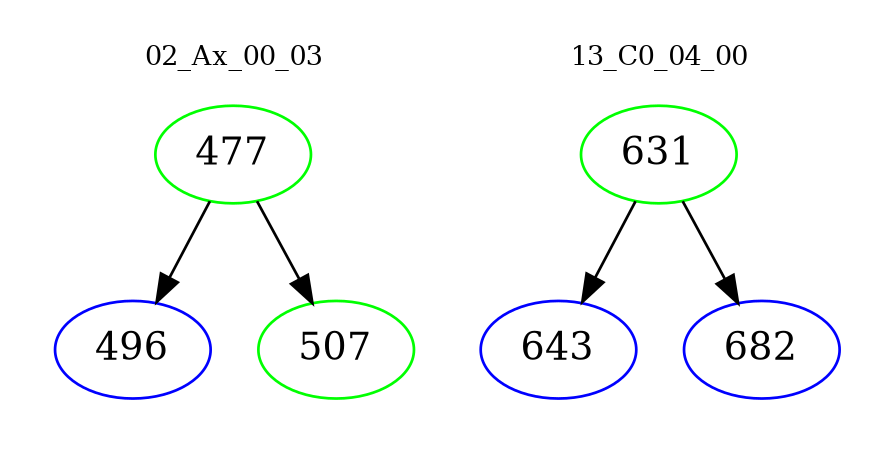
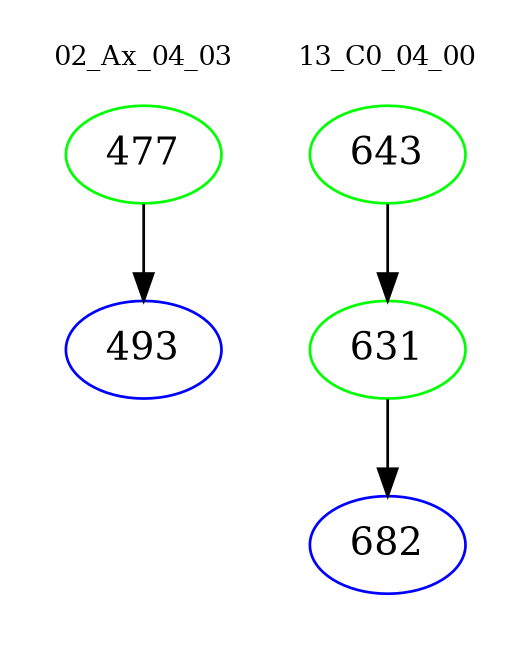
(235, 58) -> (144, 58)
(615, 239) -> (388, 239)
(133, 350) -> (144, 350)
(336, 350) -> none
(558, 350) -> (388, 155)
